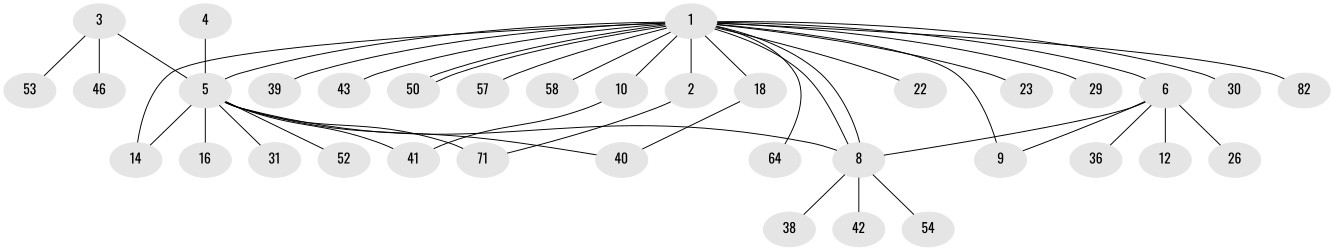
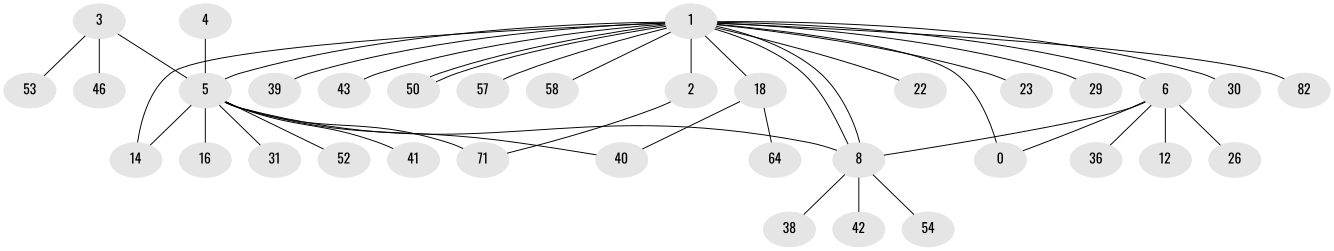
(796, 76) -> (768, 125)
(622, 91) -> none
(1001, 160) -> (1001, 160)
